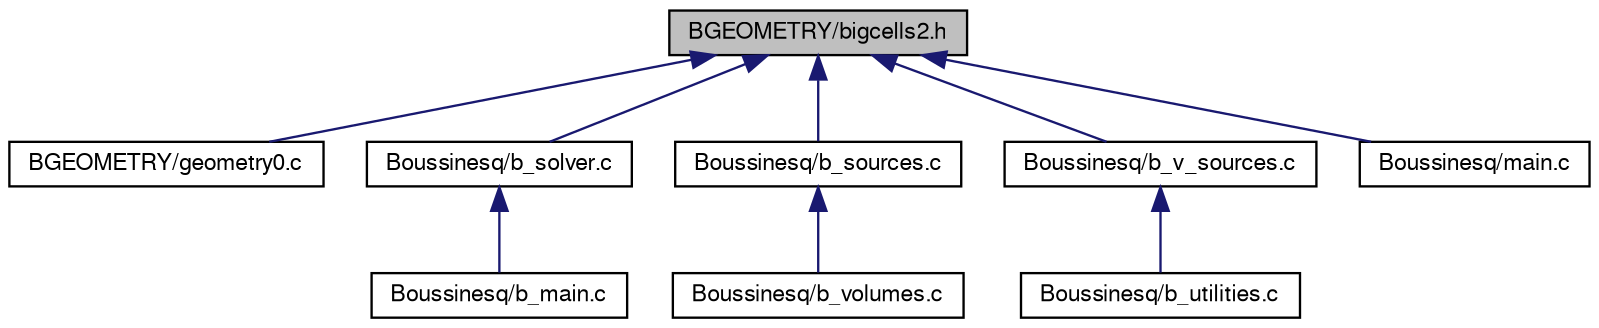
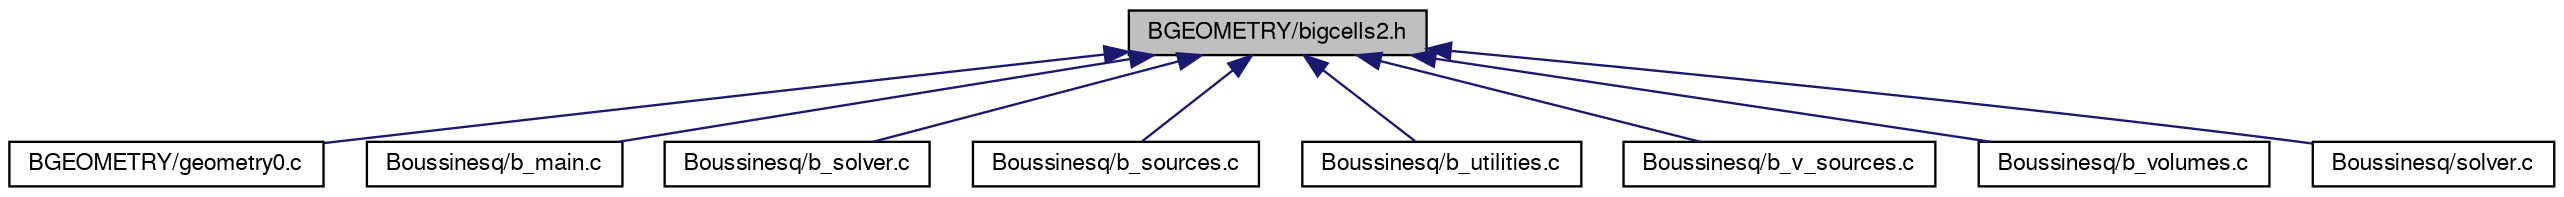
(1475, 164) -> (2434, 164)
(499, 242) -> (874, 100)
(818, 242) -> (1713, 100)
(1160, 242) -> (1369, 106)
